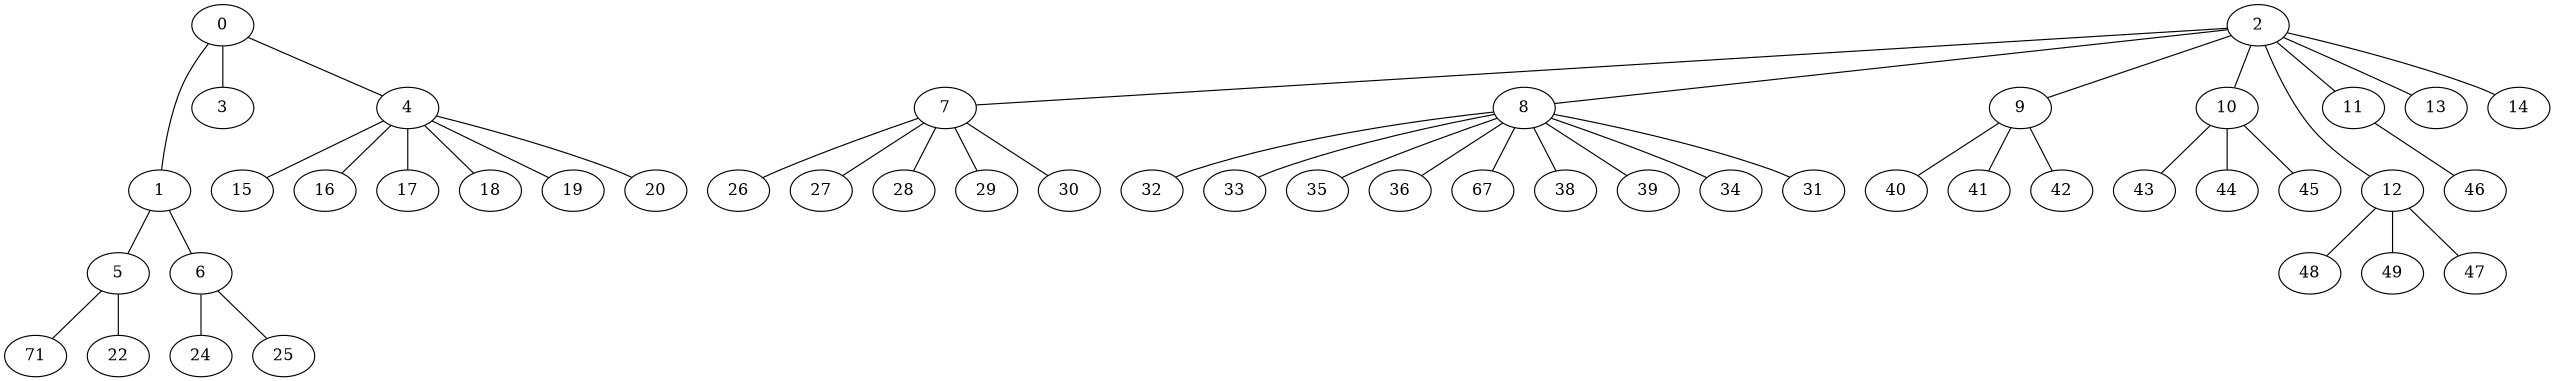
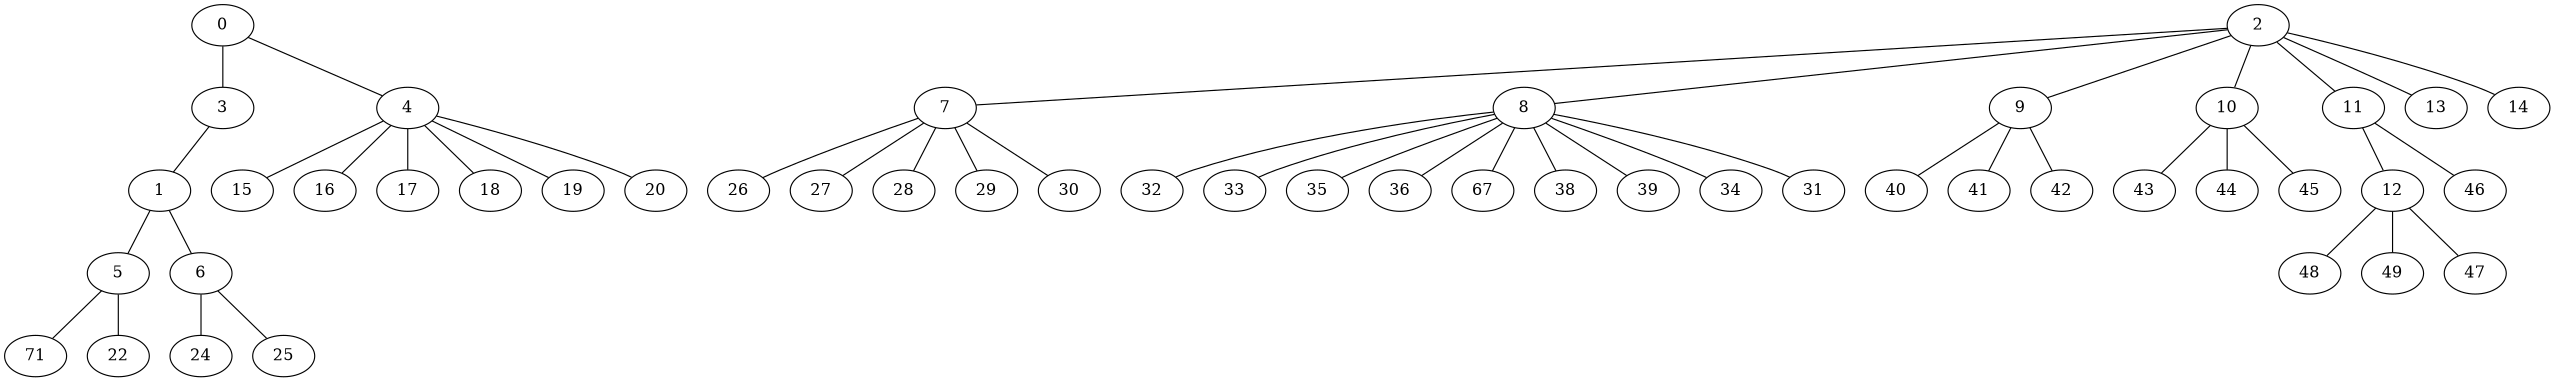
(176, 103) -> (191, 149)
(2306, 121) -> (2373, 149)
